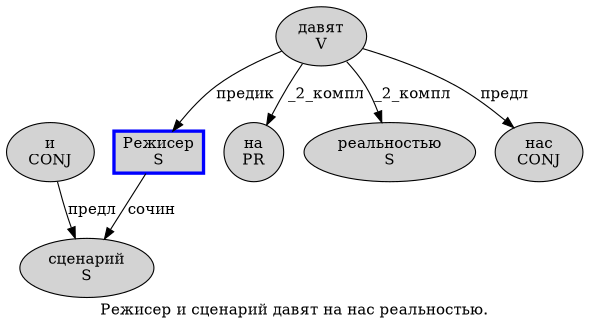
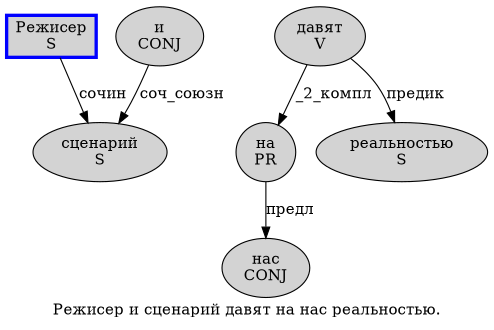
(438, 77) -> (266, 204)
(226, 79) -> none
(413, 94) -> (416, 94)
(92, 210) -> (182, 94)
